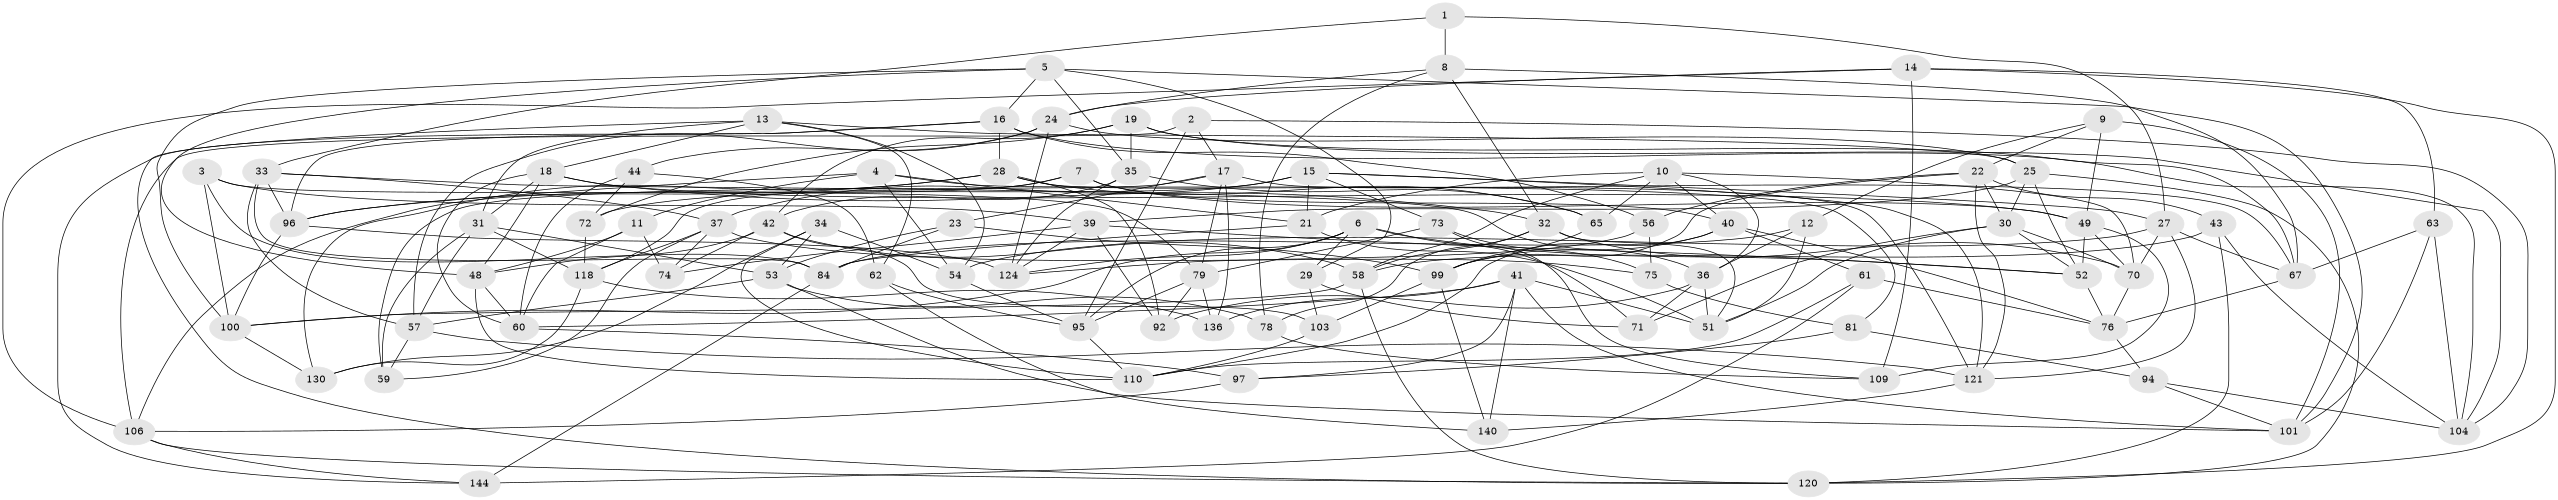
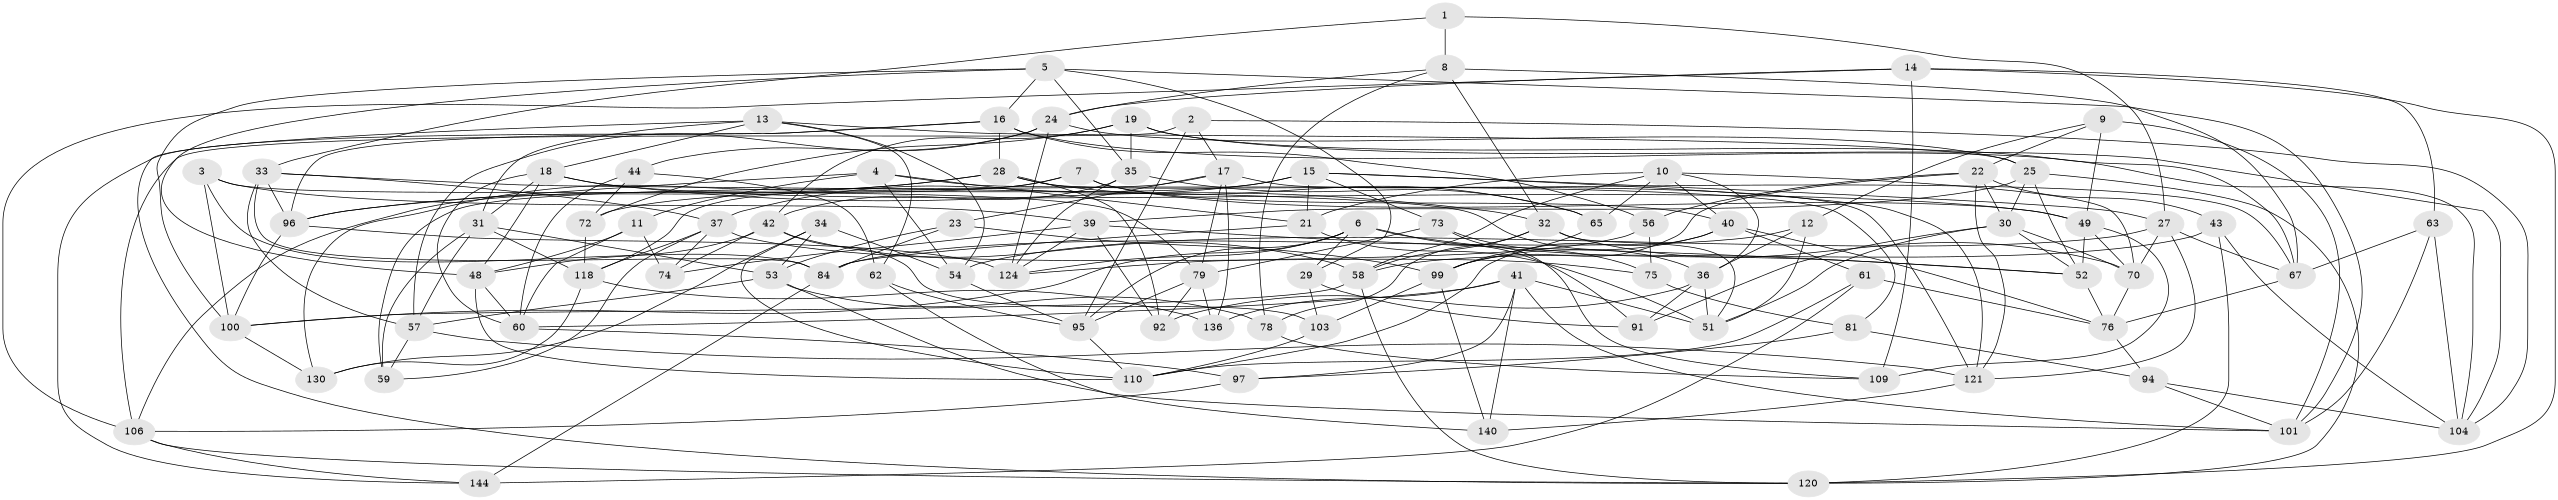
(1638, 328) -> (1638, 328)
